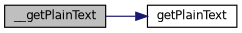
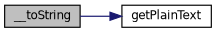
(55, 16) -> (42, 16)
